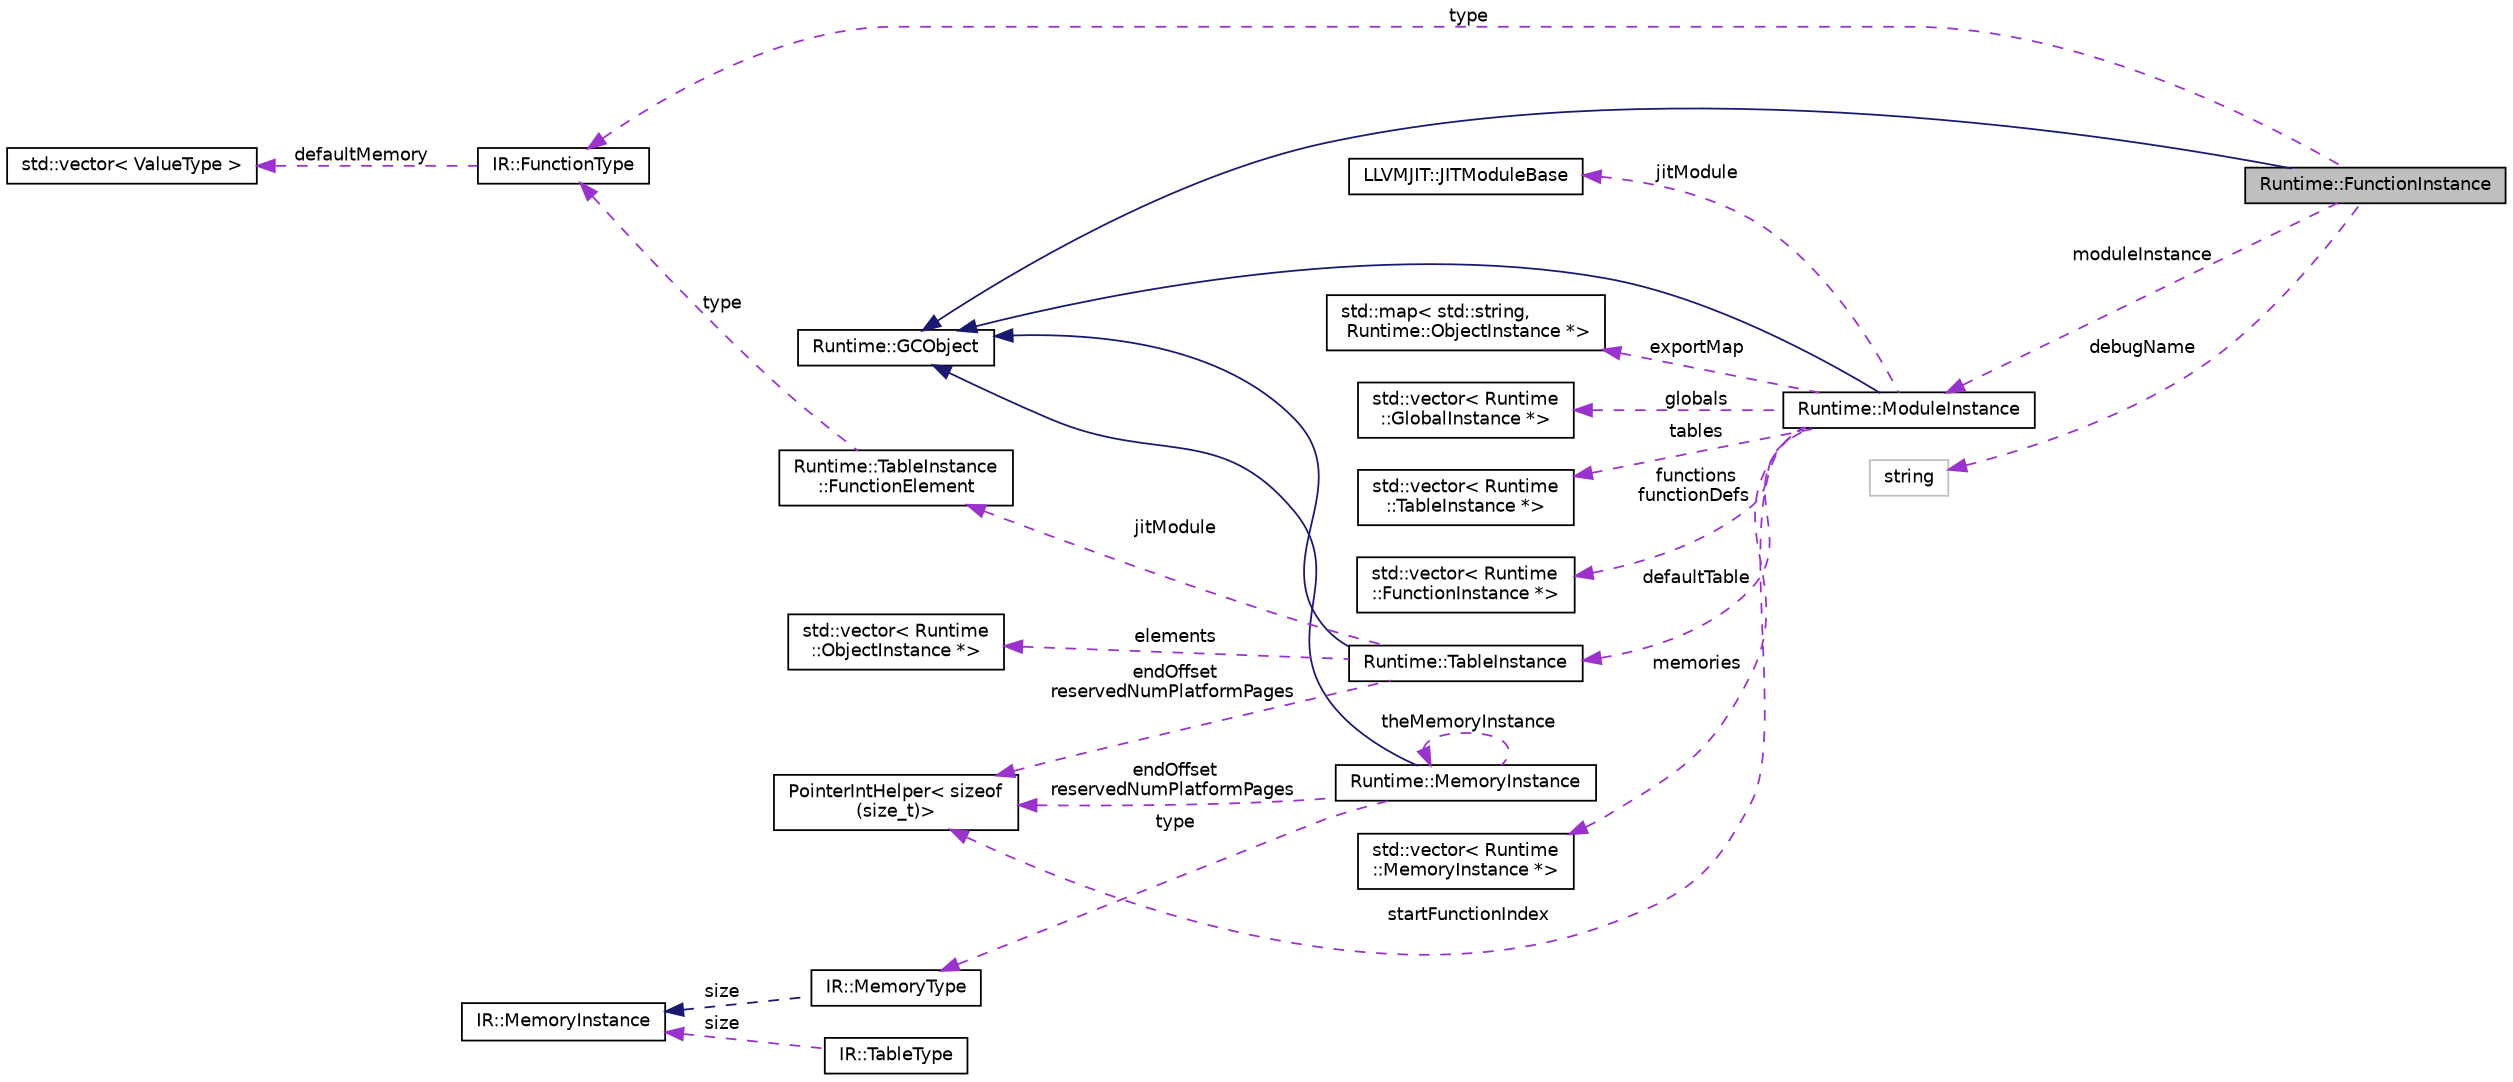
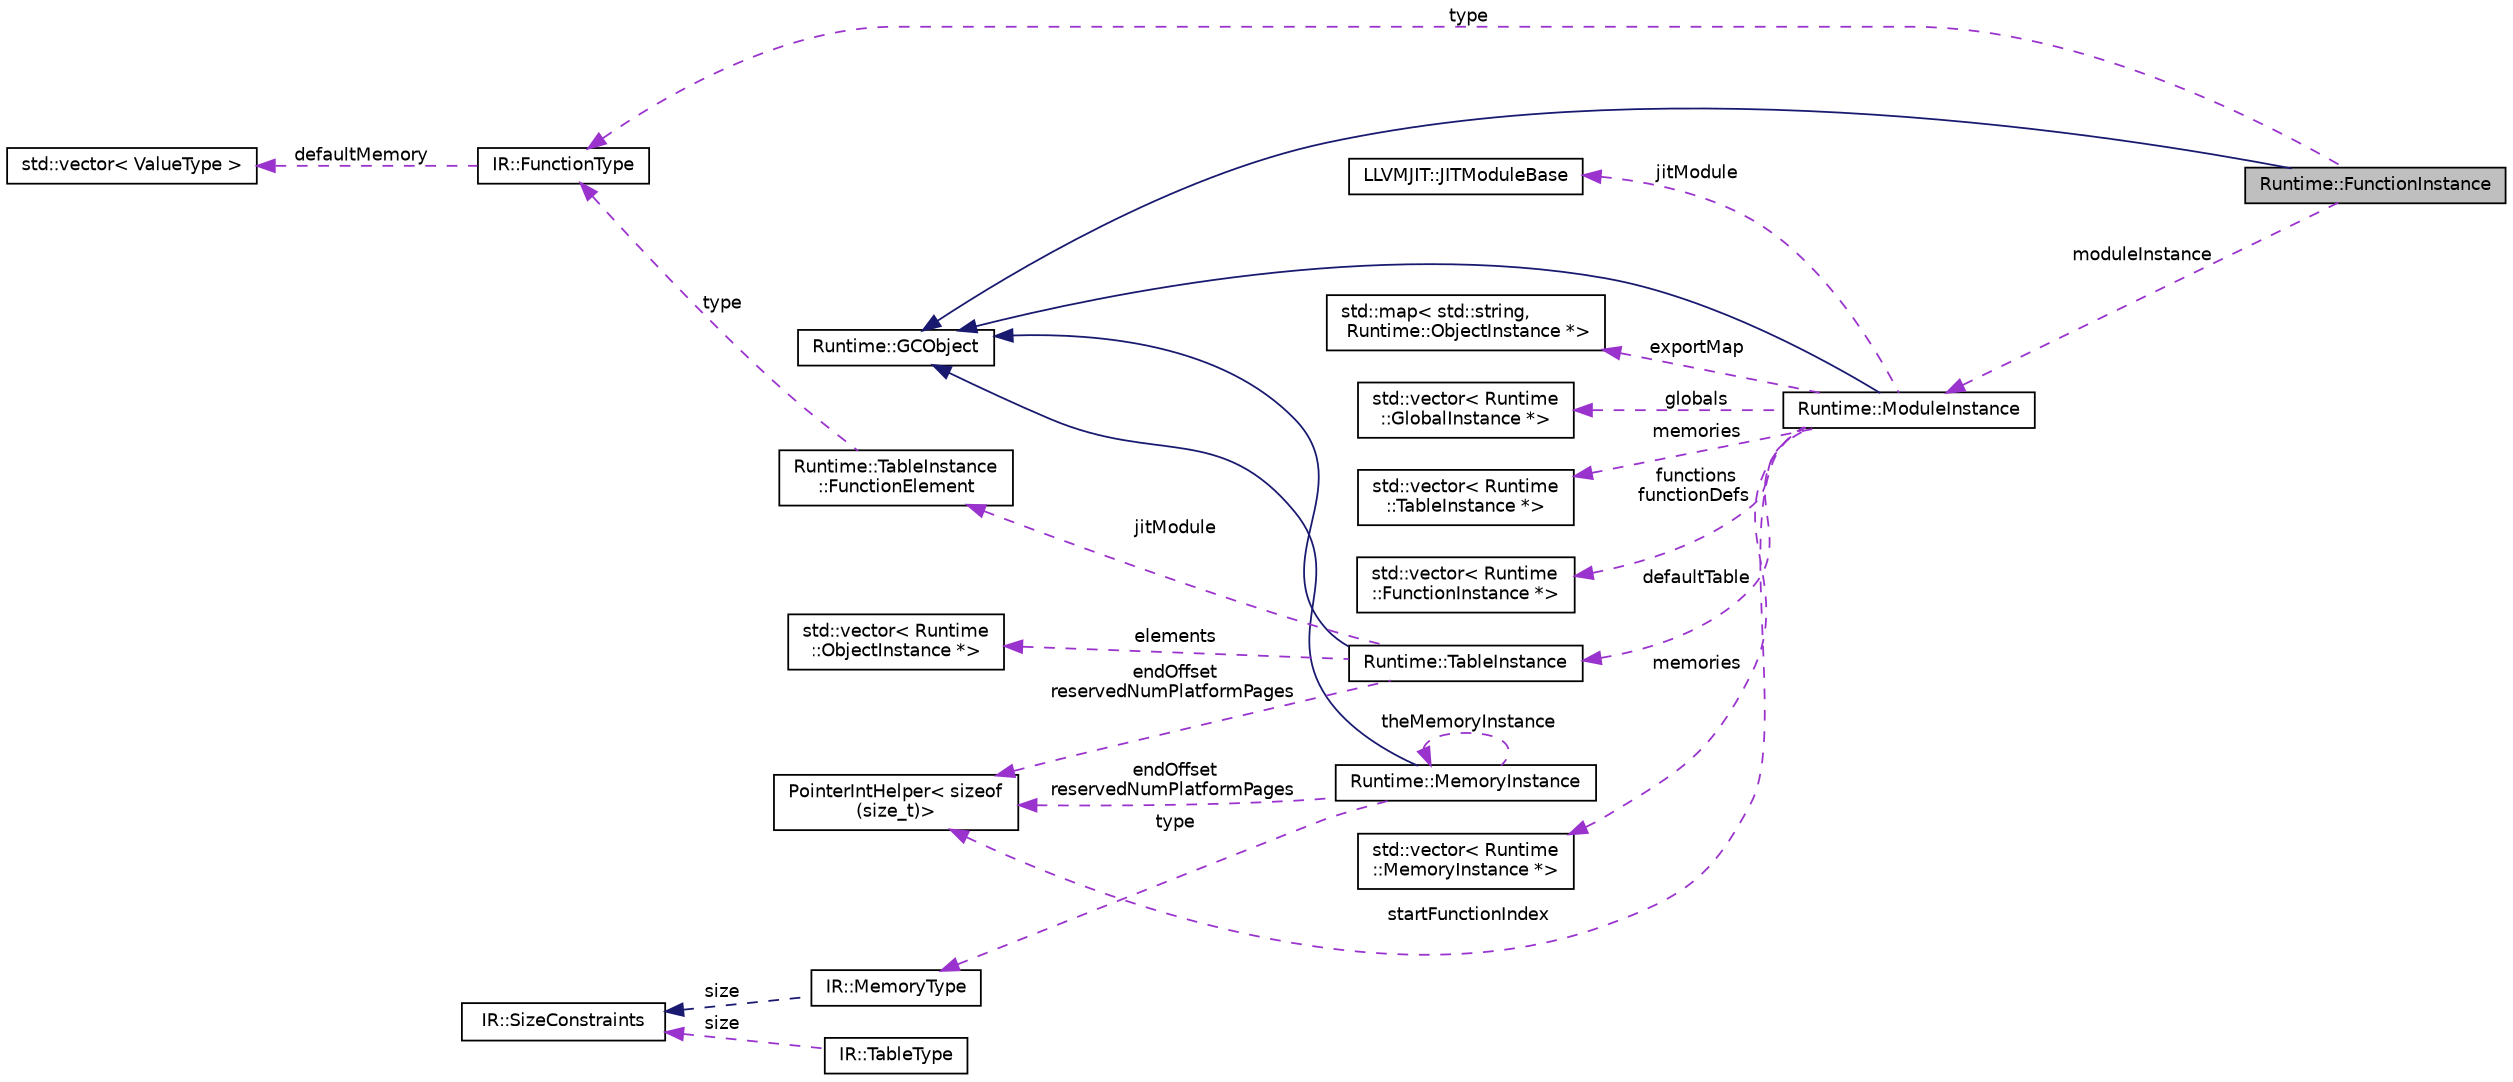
(1694, 432) -> (1694, 432)
(1909, 478) -> none
(564, 1022) -> (564, 1022)
